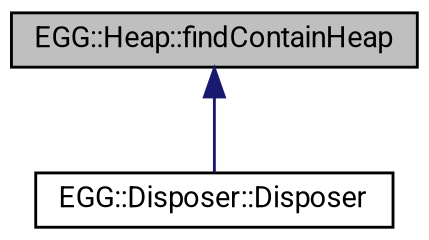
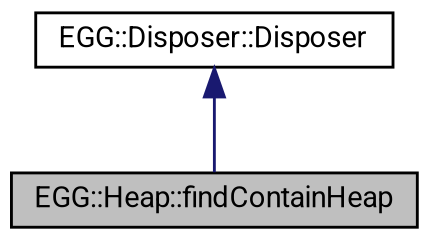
(214, 135) -> (214, 135)
